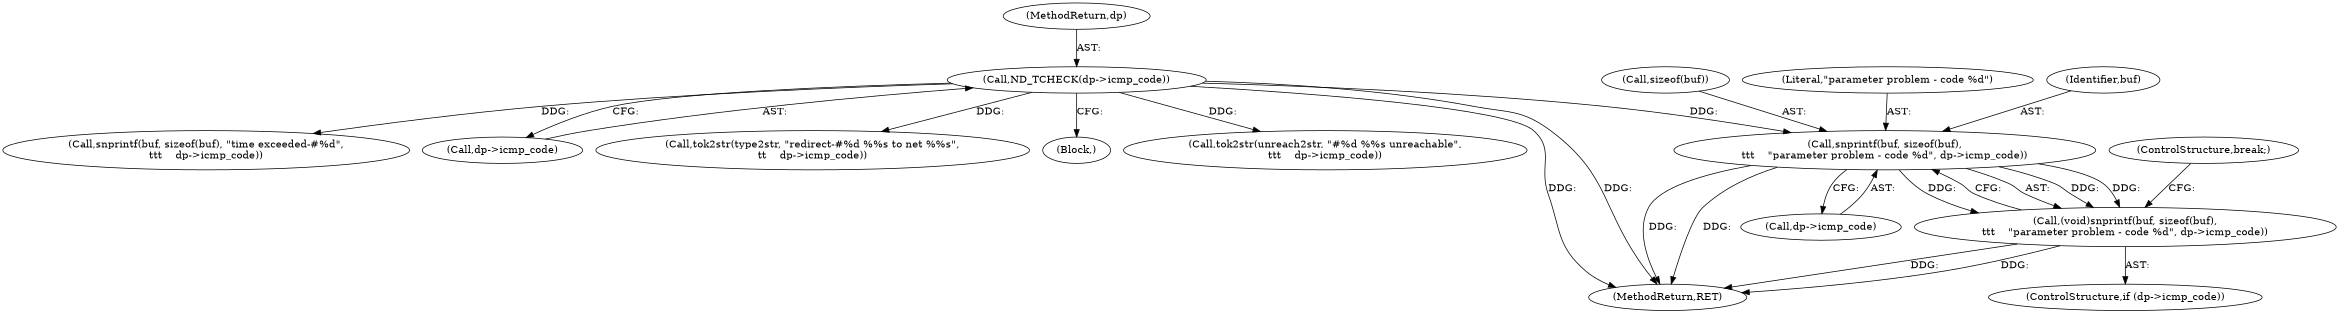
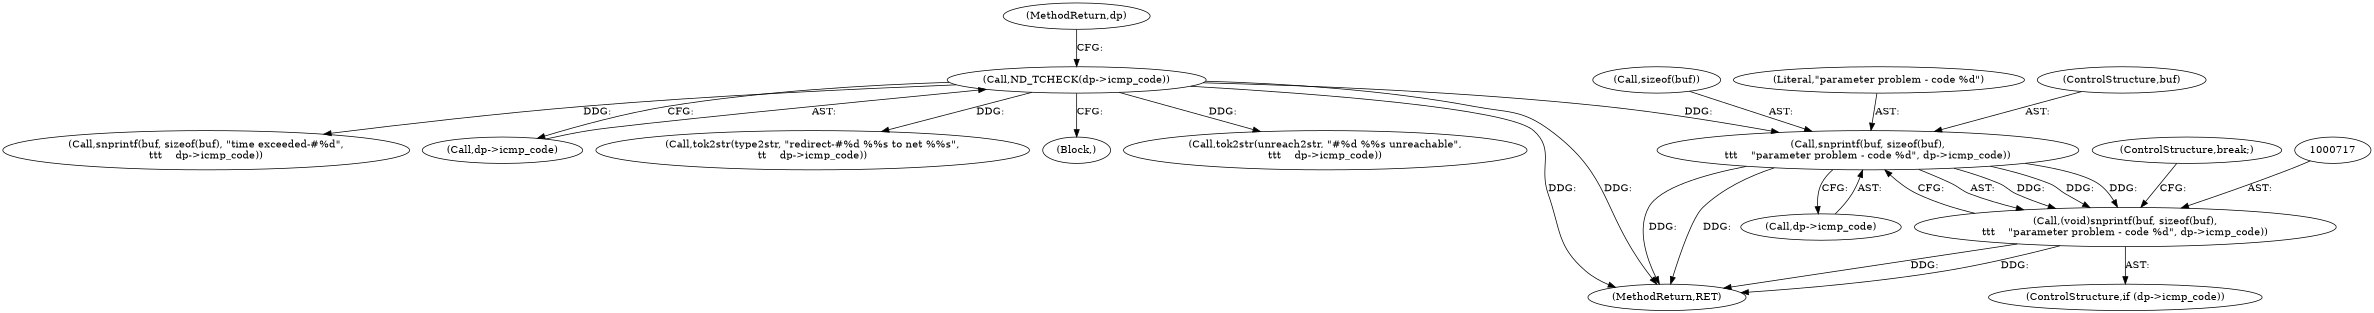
(1091, 48) -> (1092, 48)
(2103, 80) -> (2122, 80)
none -> (2333, 150)
